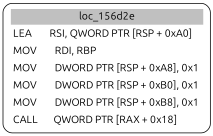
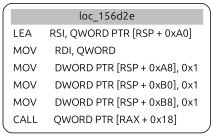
(55, 51) -> (65, 51)
